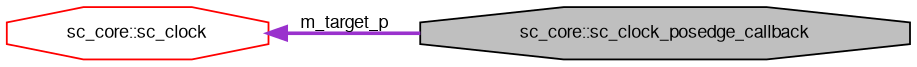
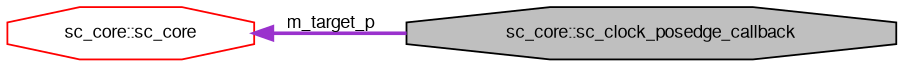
(138, 33) -> (131, 33)
